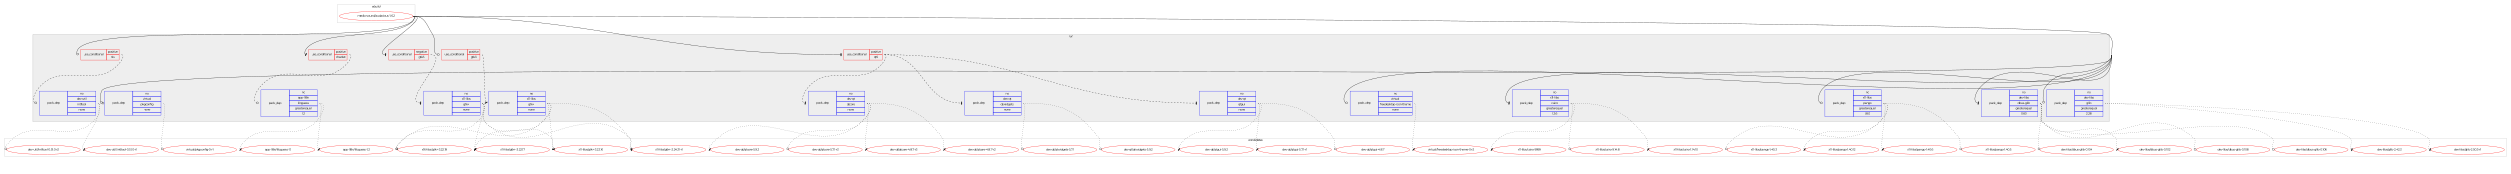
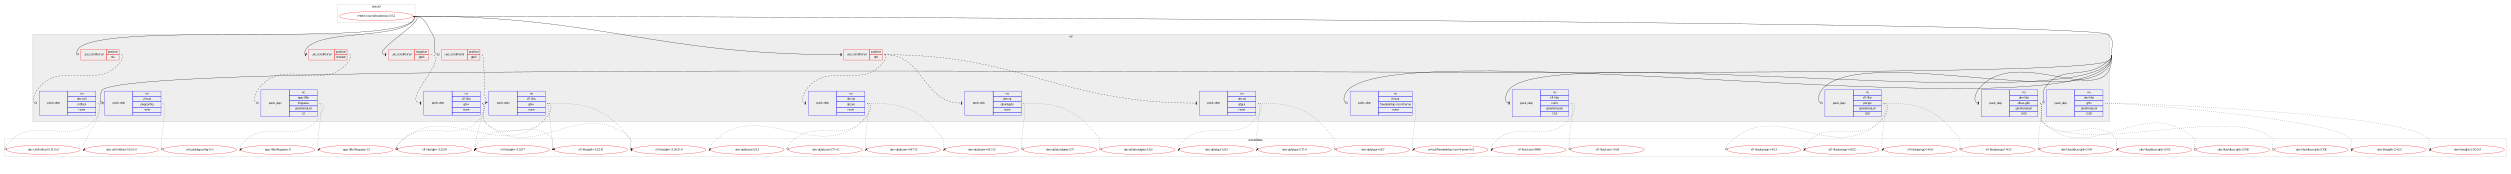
(376, 16) -> (376, 16)
(434, 150) -> (434, 150)
(1607, 150) -> (1607, 150)
(1686, 150) -> none
(1842, 150) -> (1842, 150)
